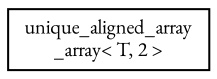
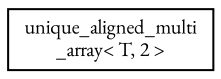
(109, 40) -> (111, 40)
